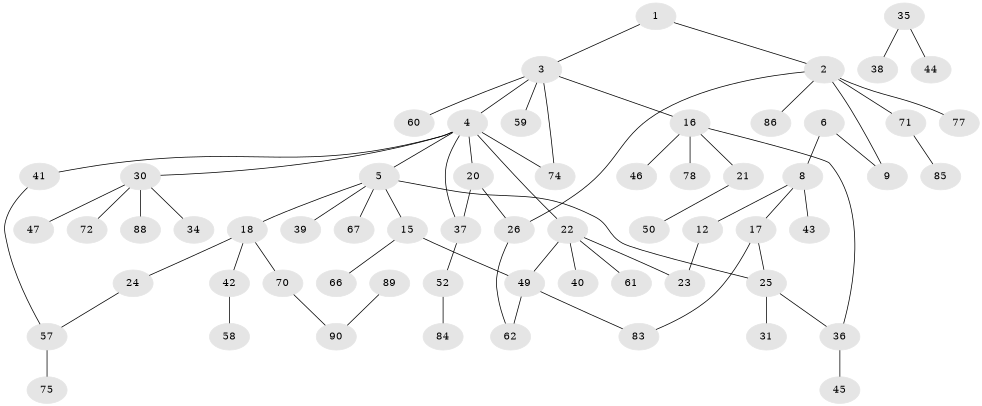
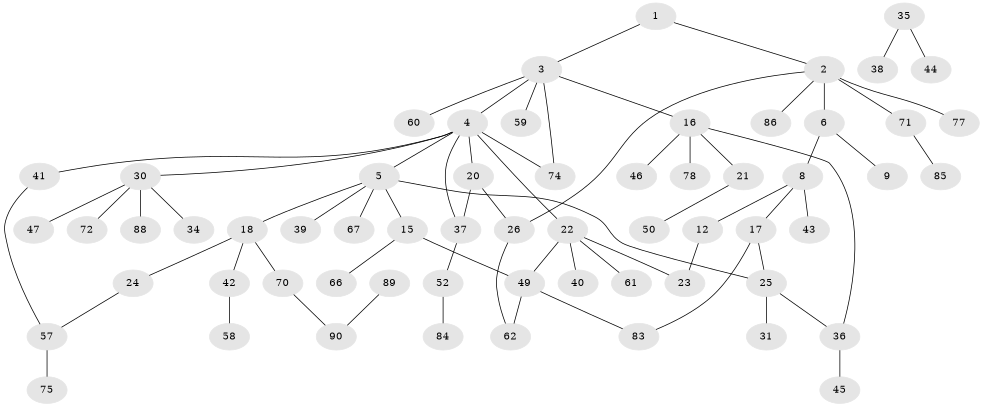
(858, 122) -> (824, 96)
